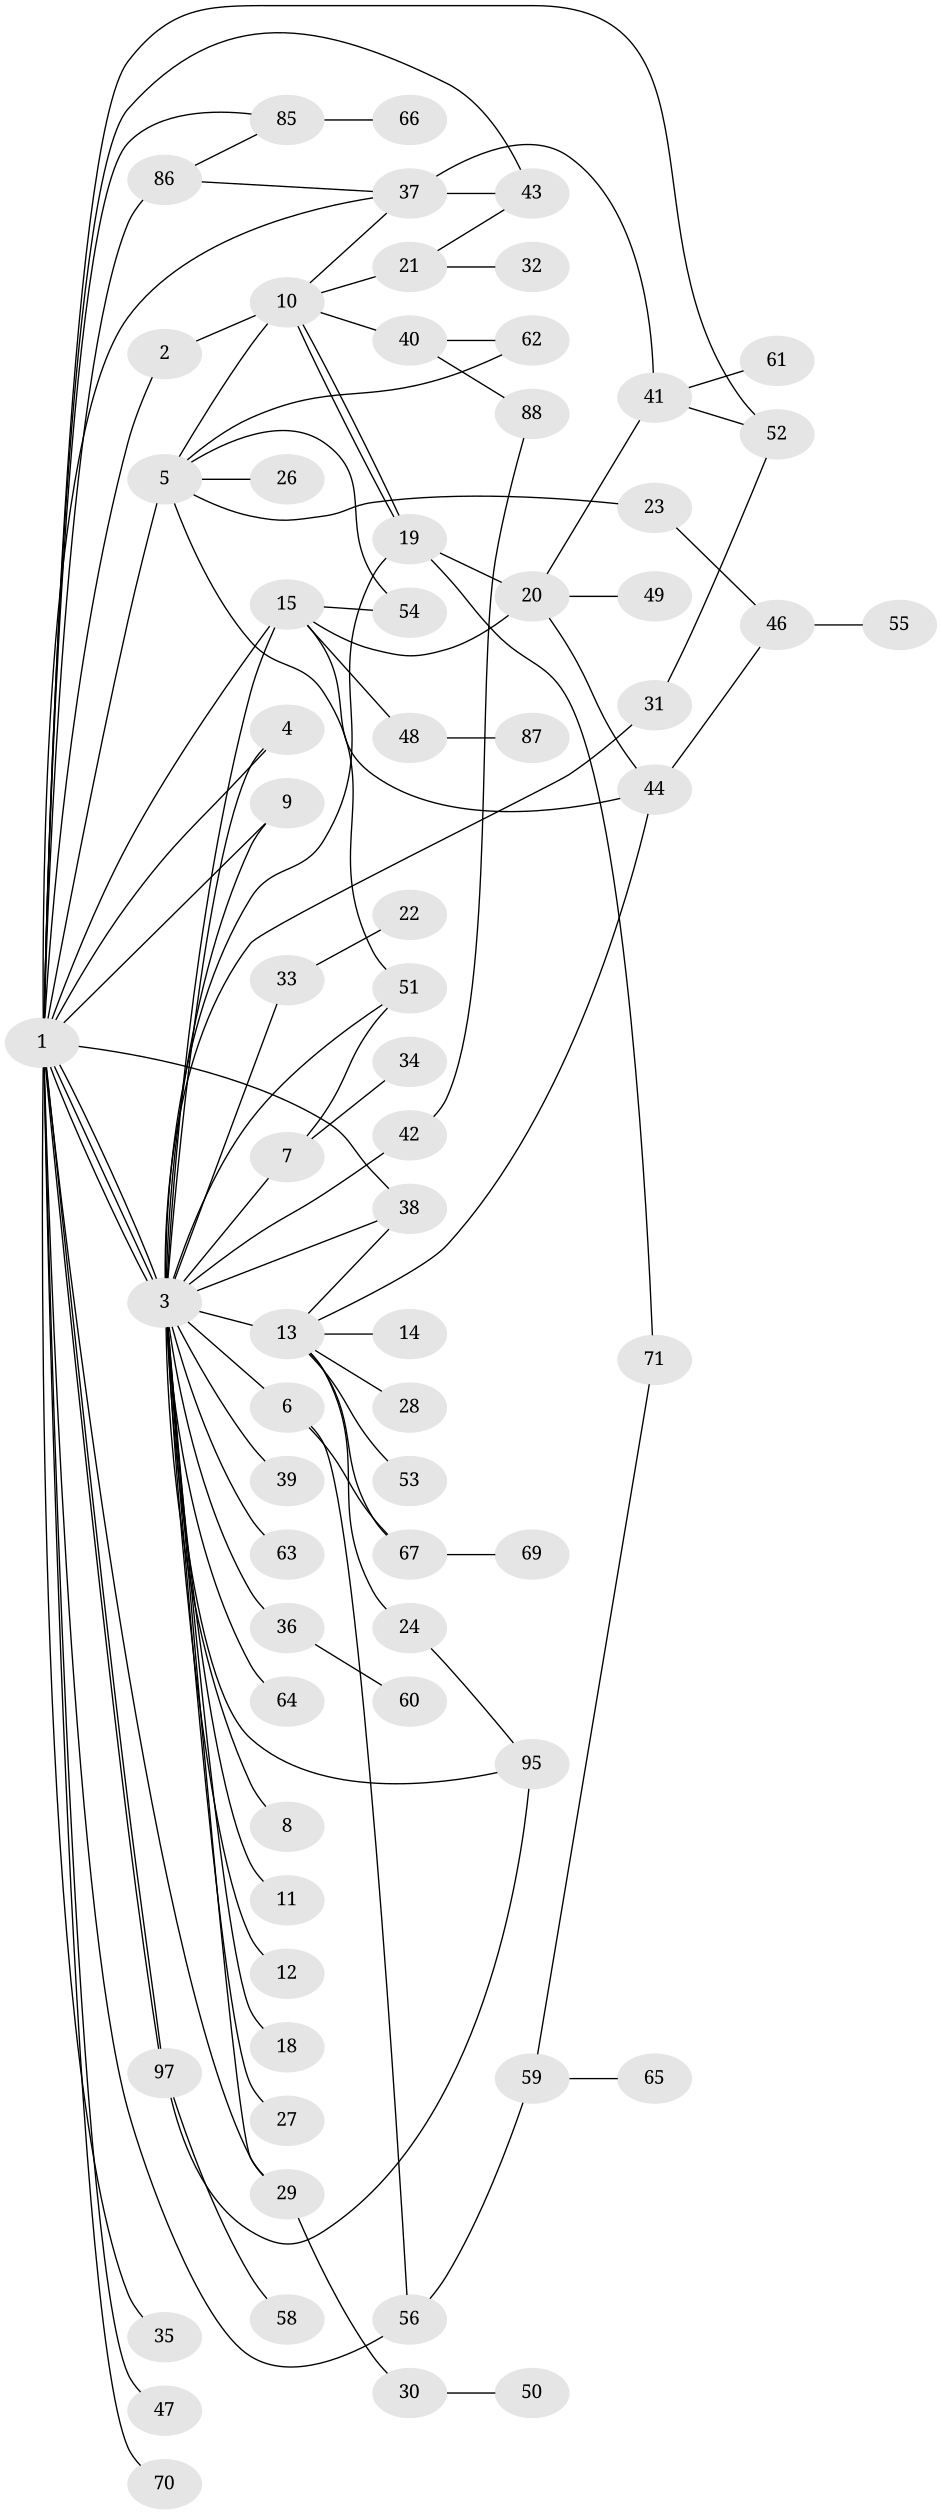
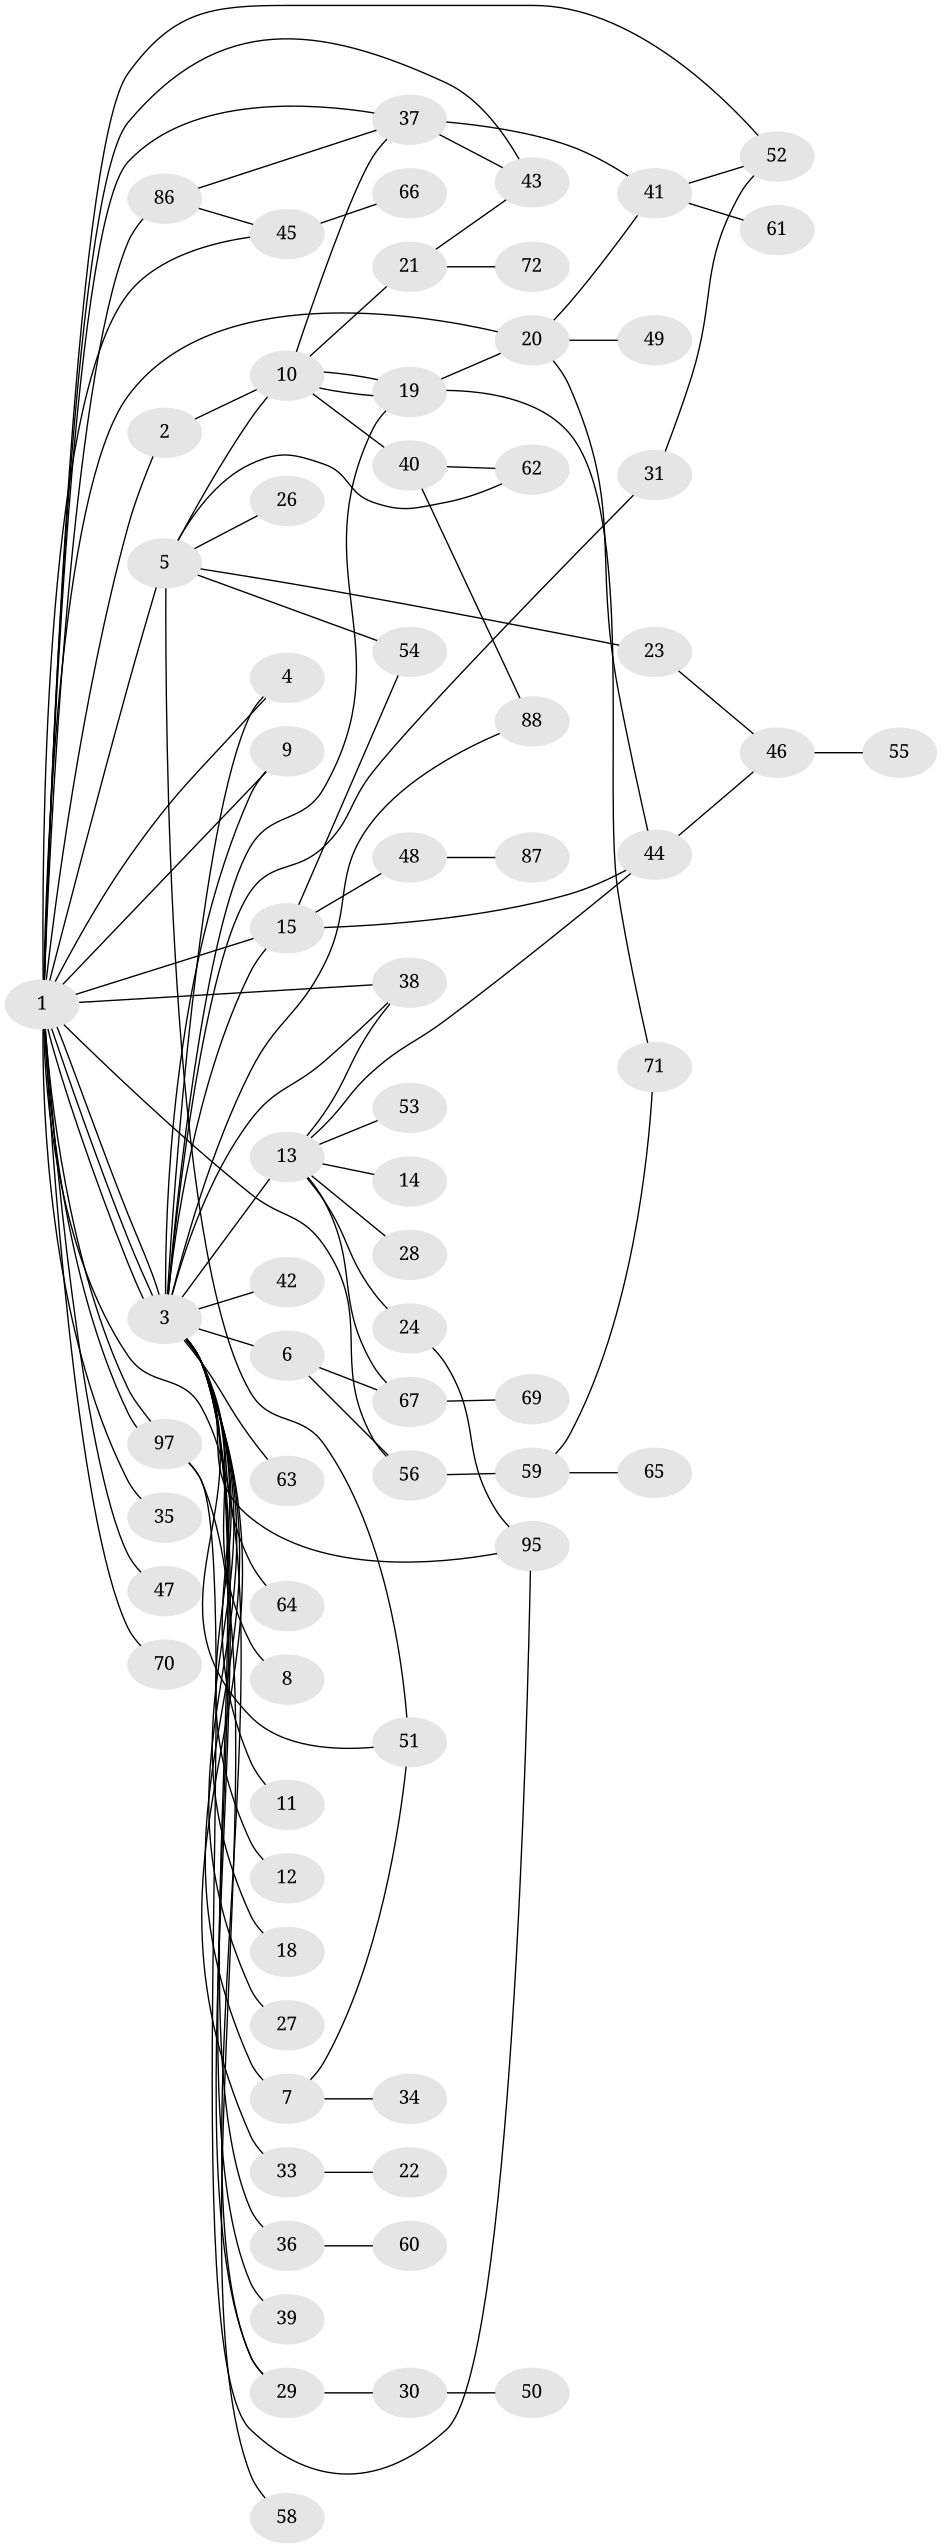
(287, 120) -> (287, 234)
(532, 267) -> (532, 267)
(412, 656) -> (92, 489)
(484, 779) -> (299, 1003)
